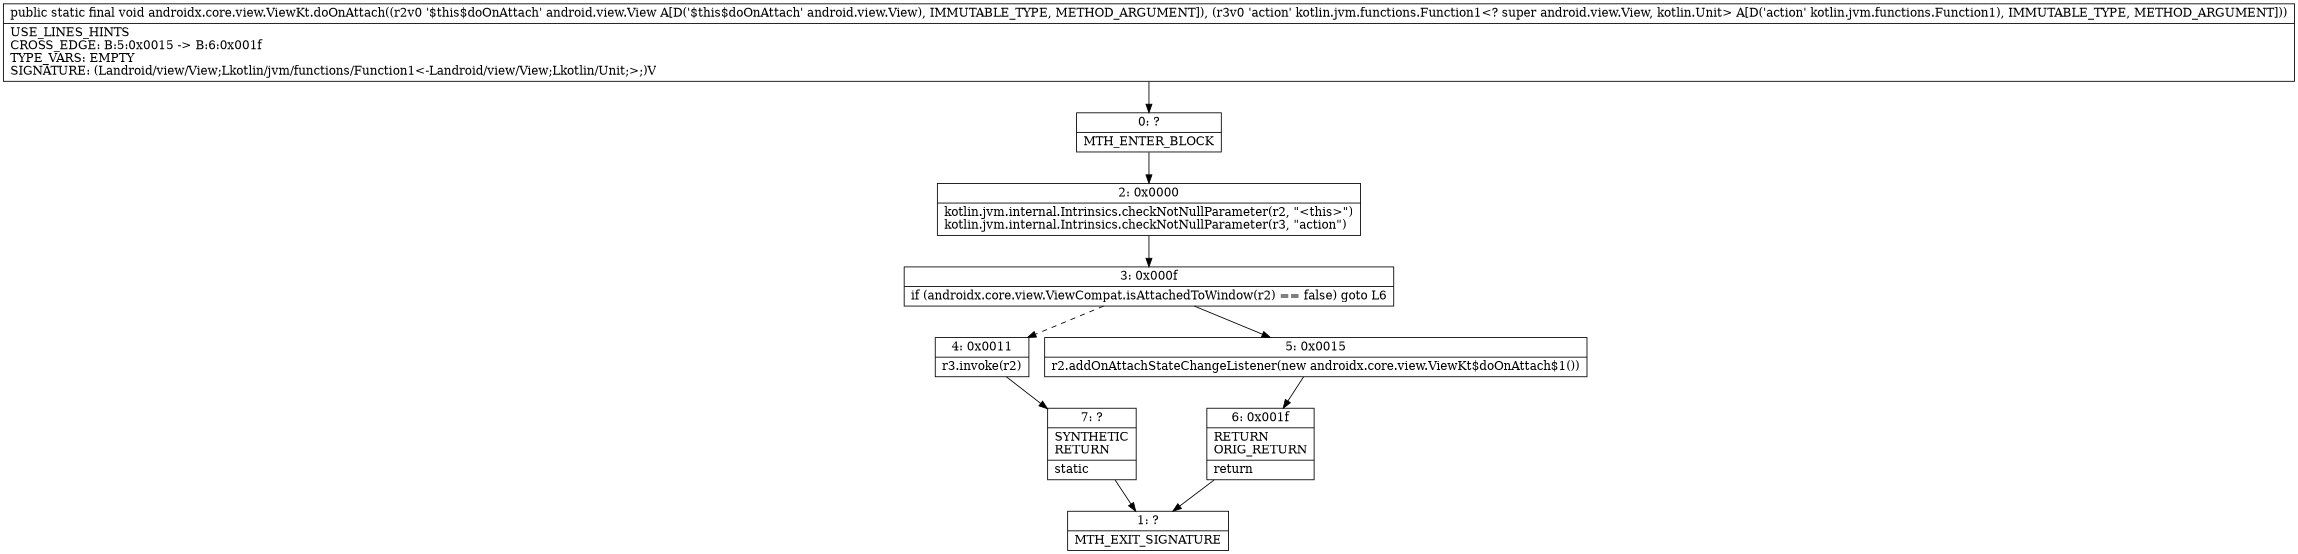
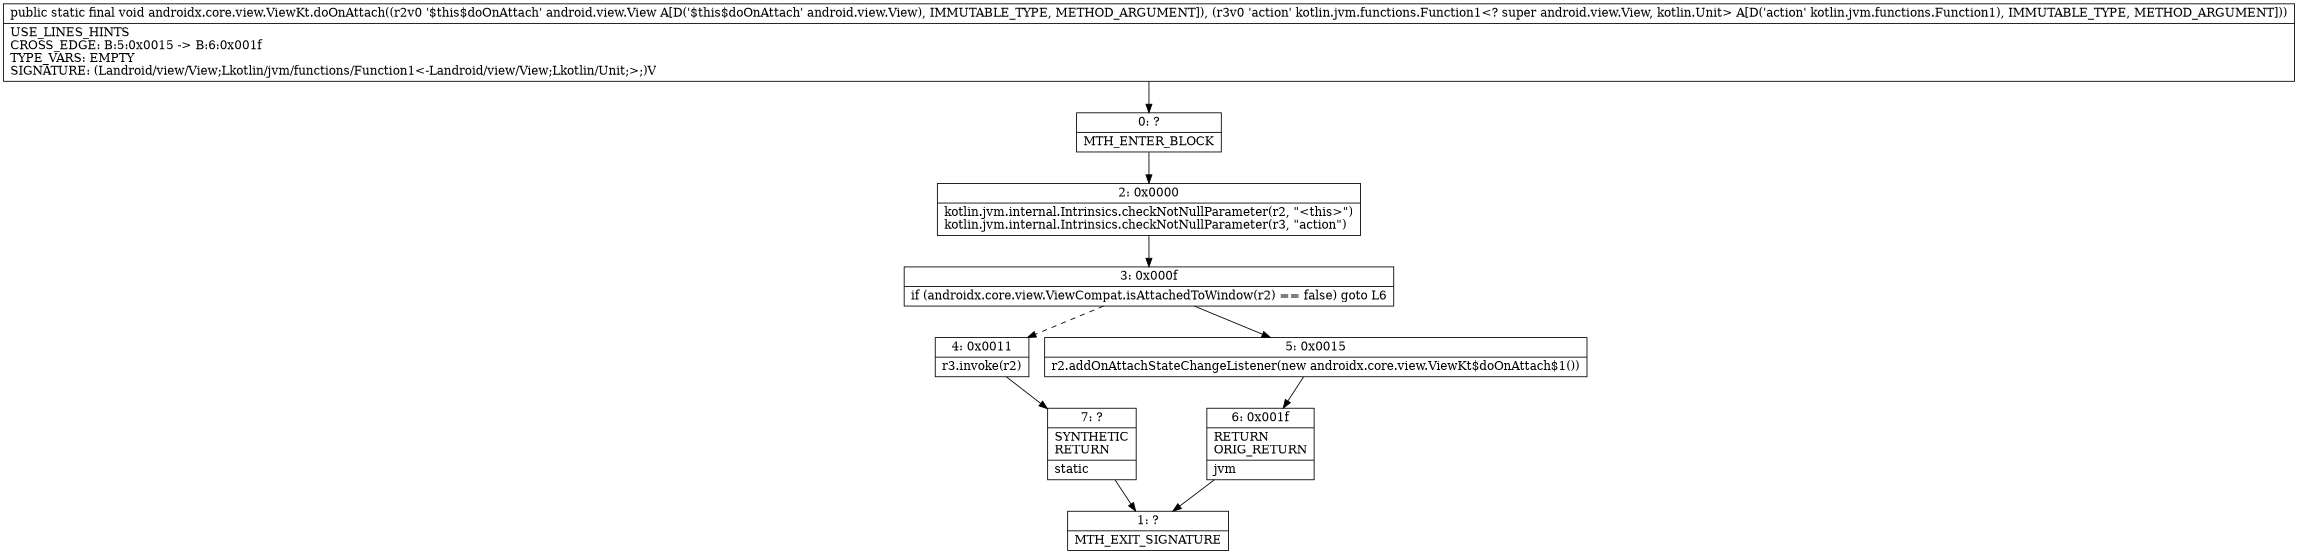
(1233, 470) -> (1225, 470)
